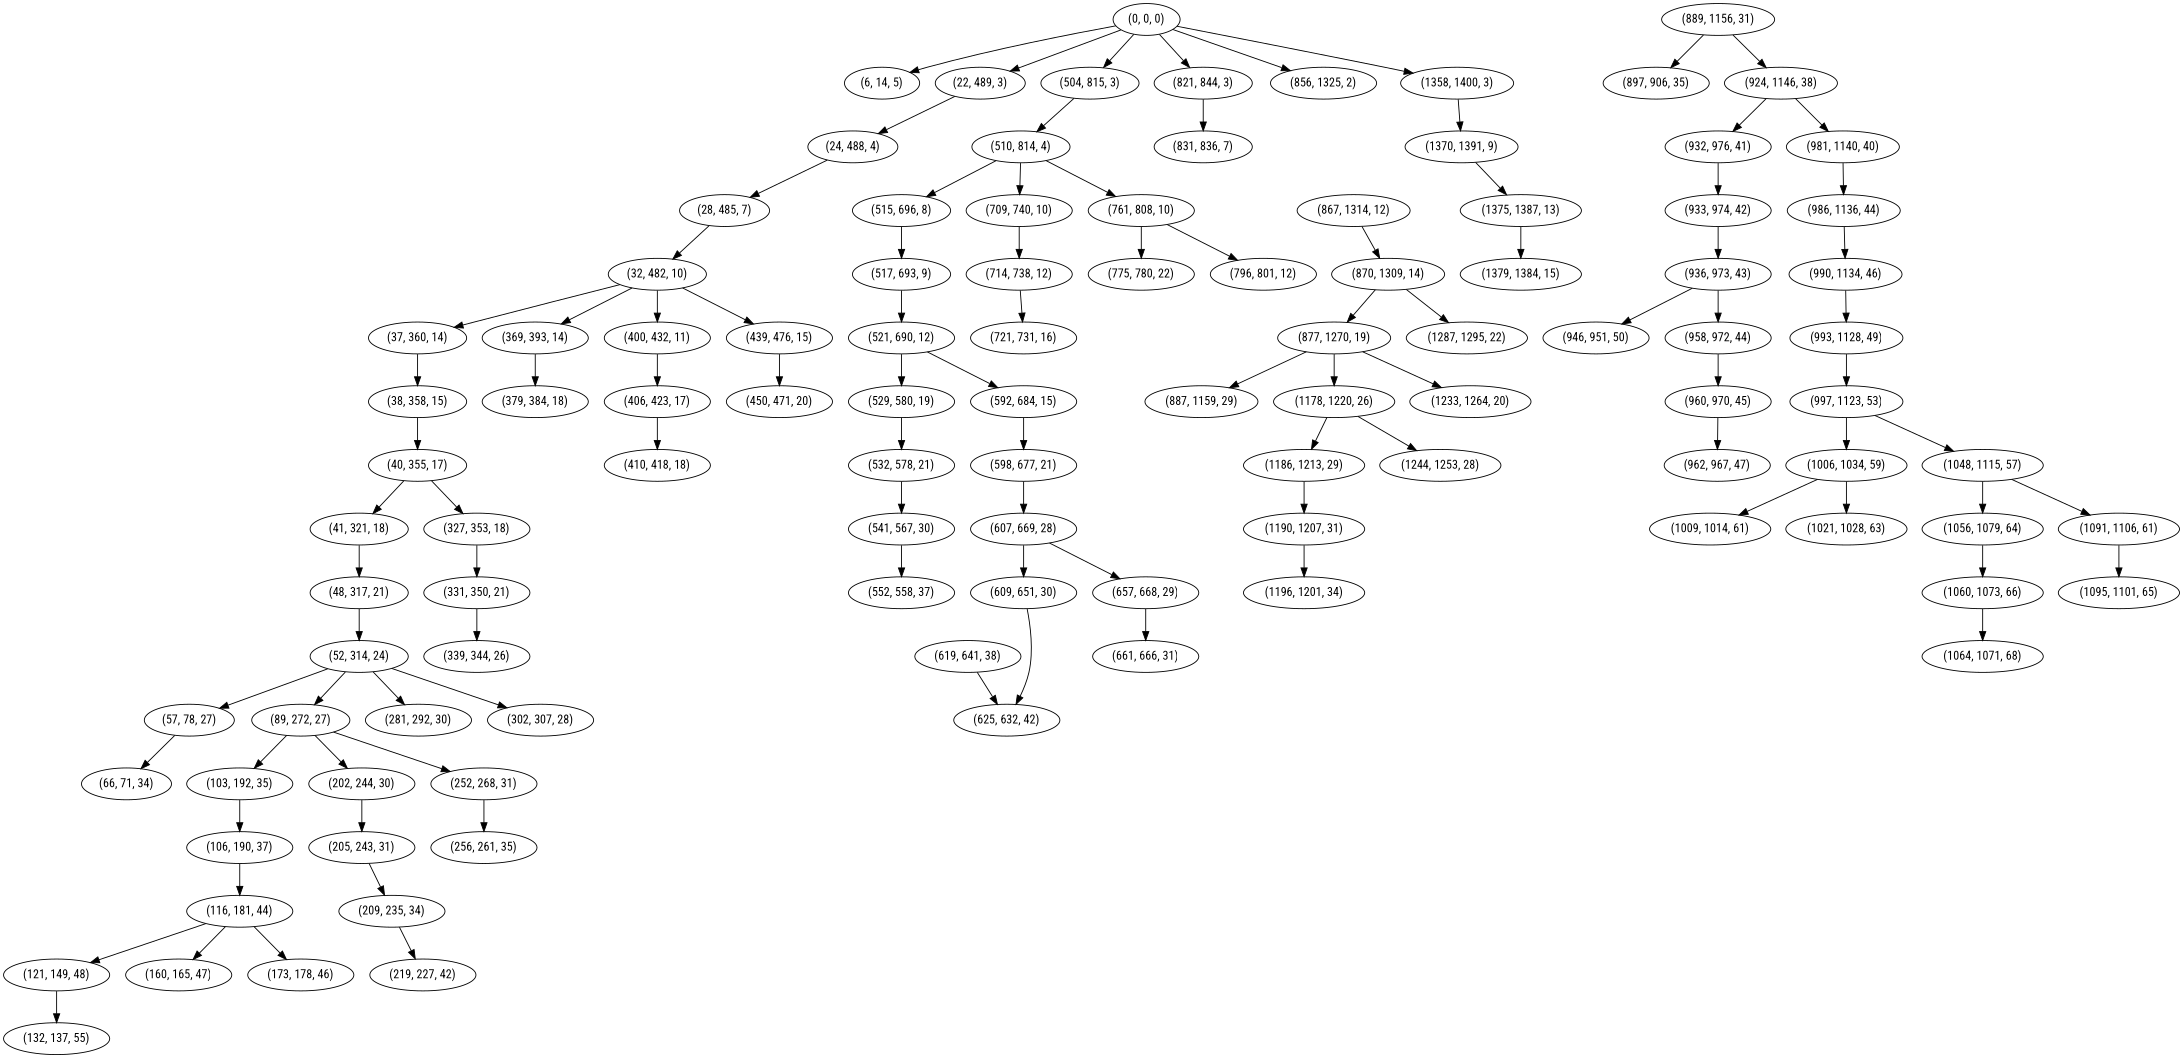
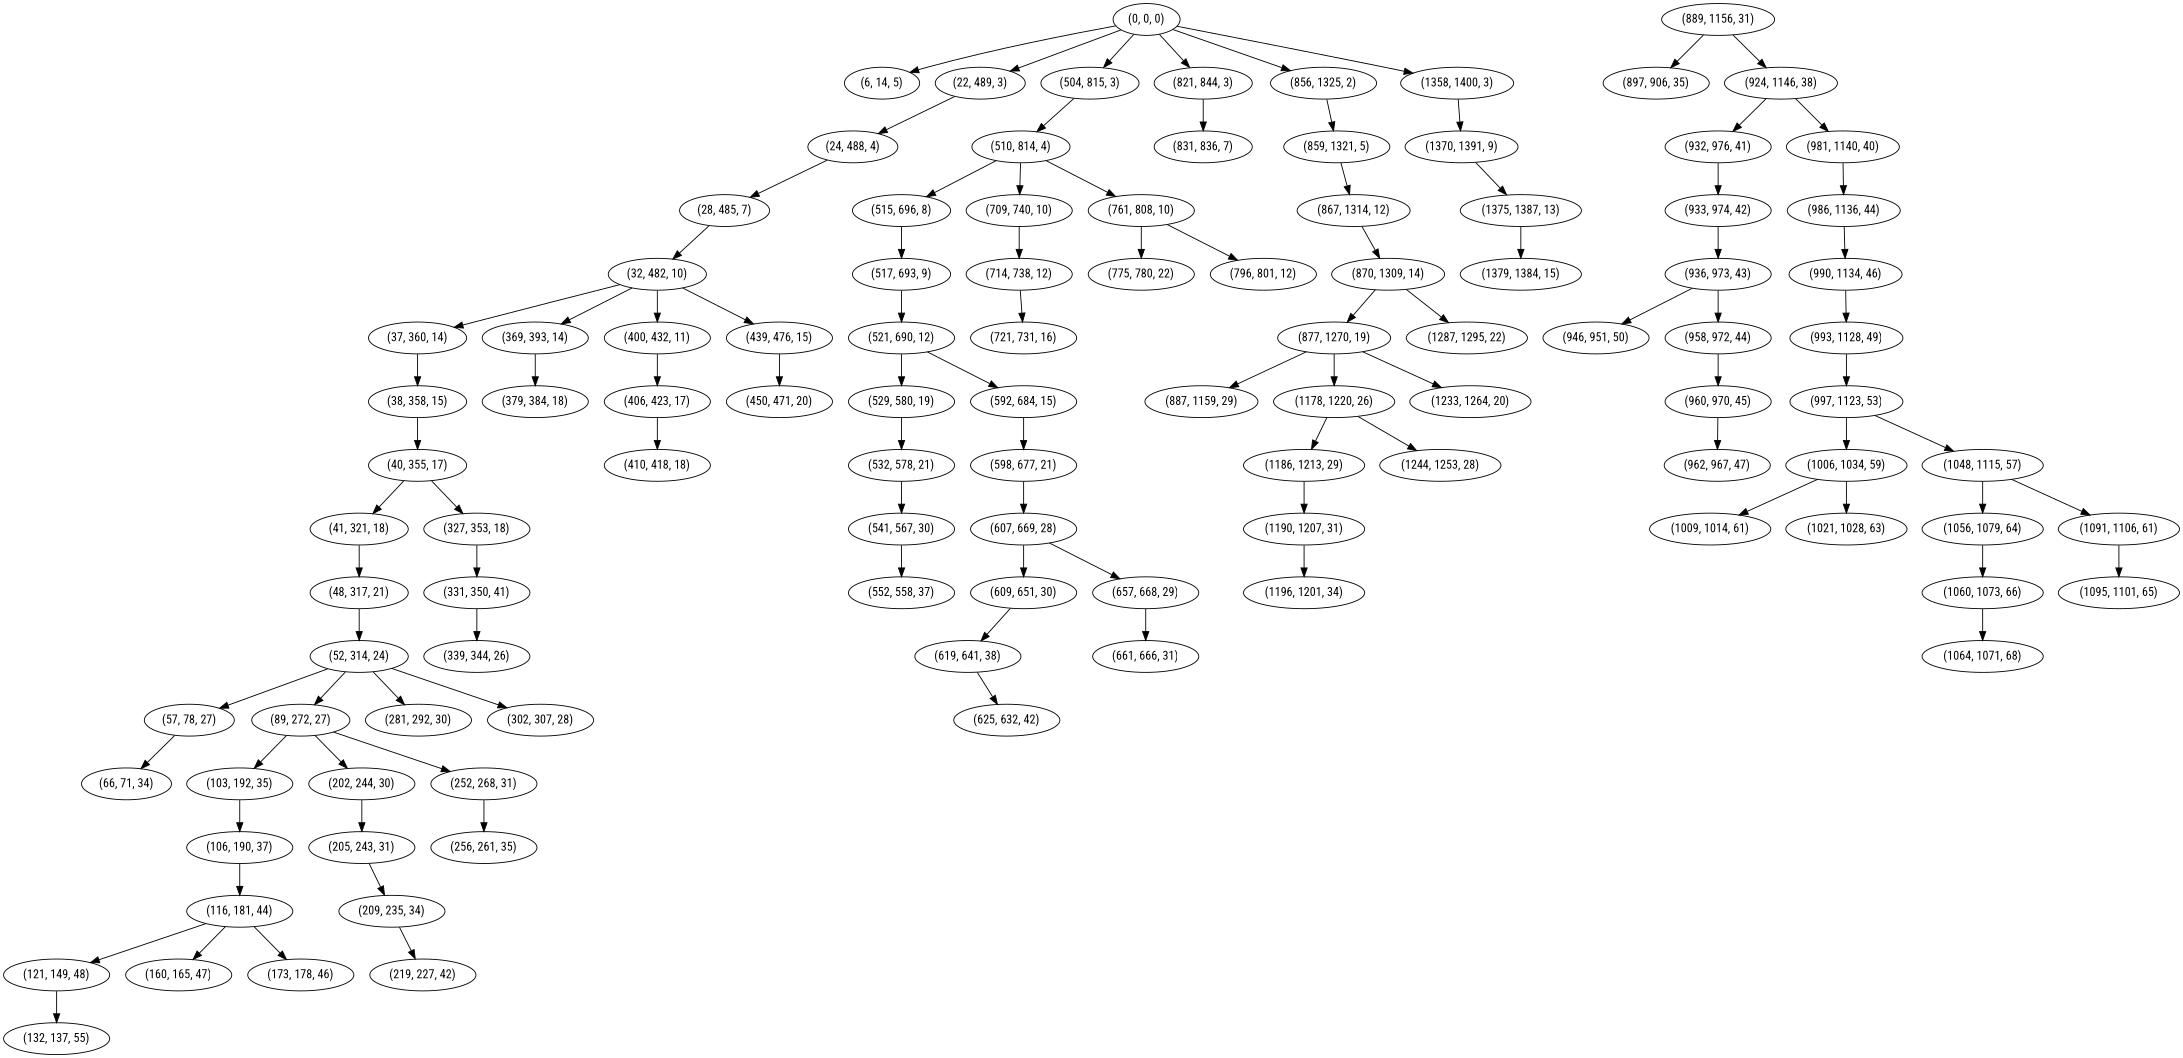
none -> (1337, 147)
(477, 593) -> (477, 593)
(1031, 653) -> (999, 621)
